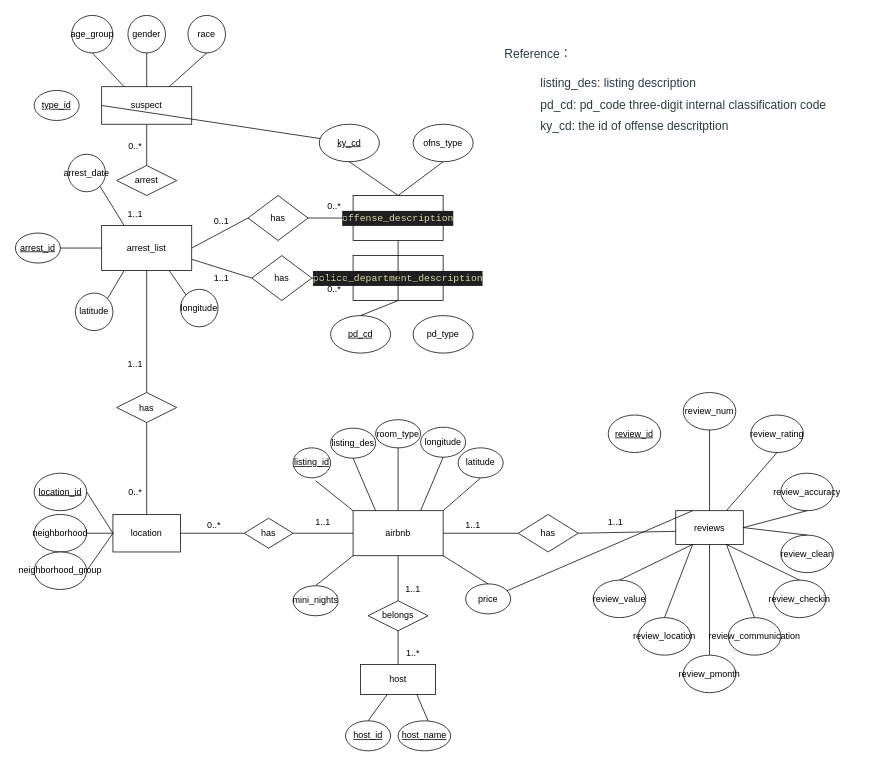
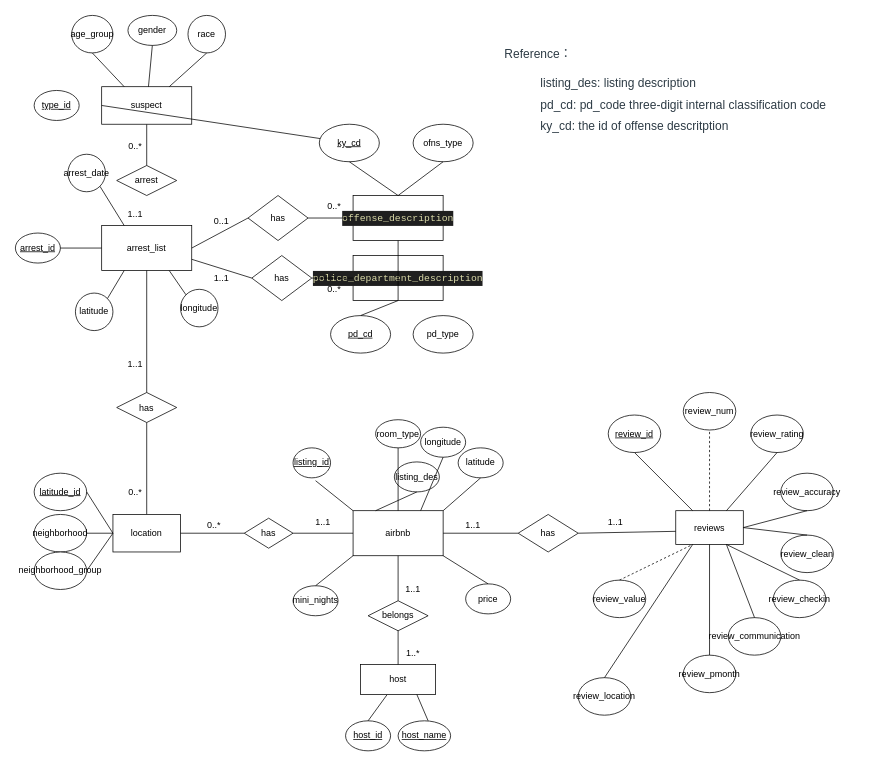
(147, 34) -> (152, 30)
(353, 443) -> (417, 477)
(709, 470) -> (709, 470)
(60, 492) -> (60, 492)
(600, 550) -> (663, 481)
(653, 563) -> (653, 563)
(664, 636) -> (604, 696)
